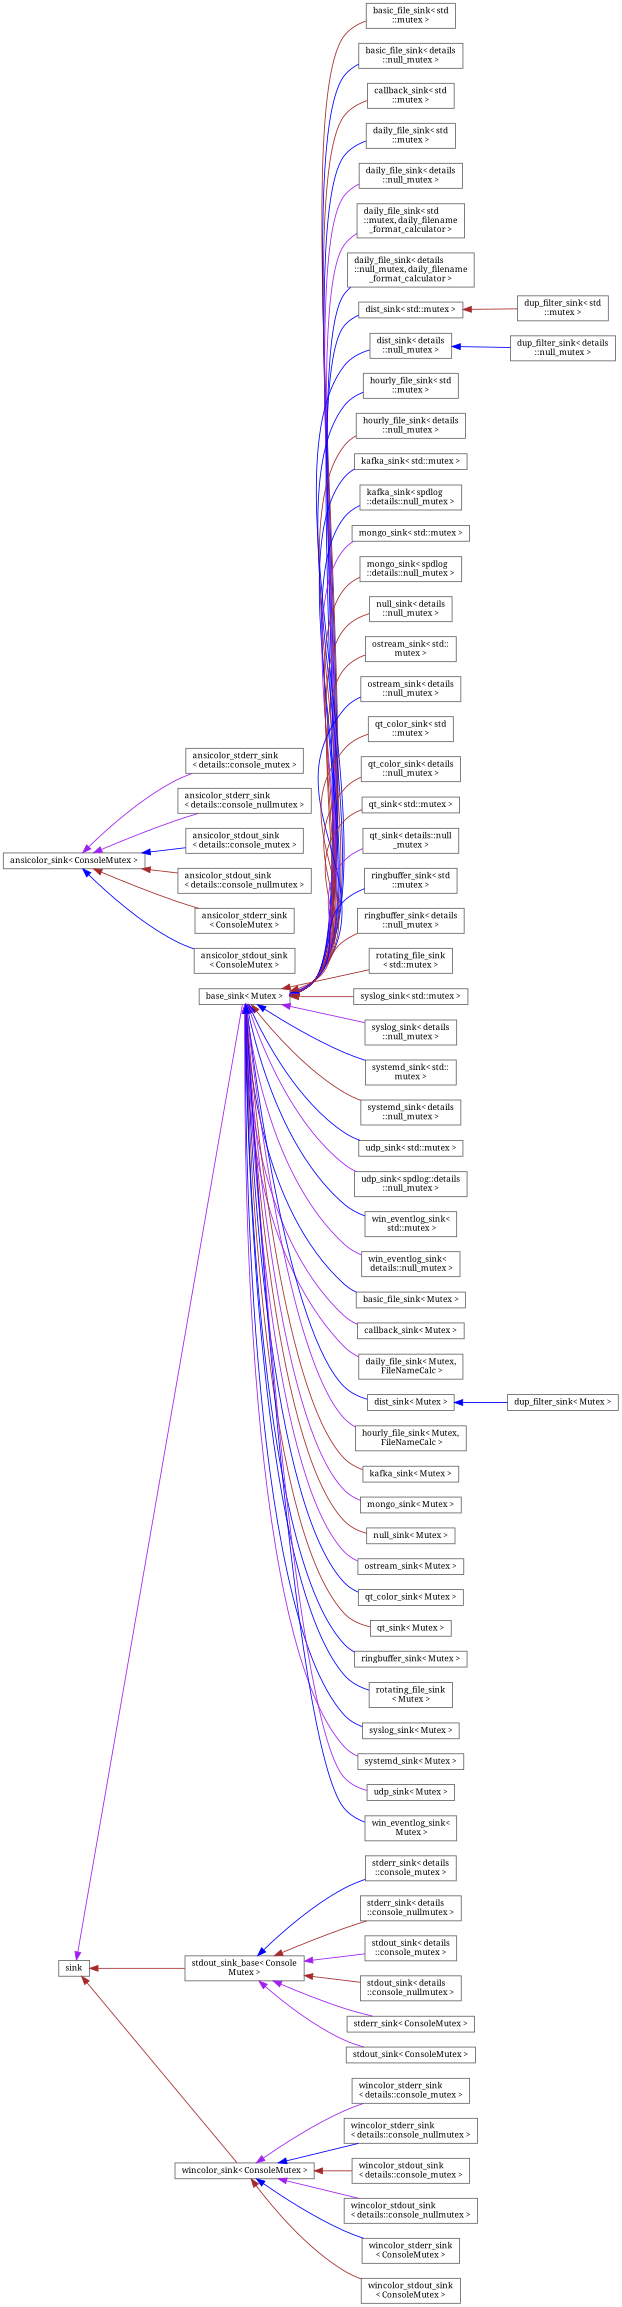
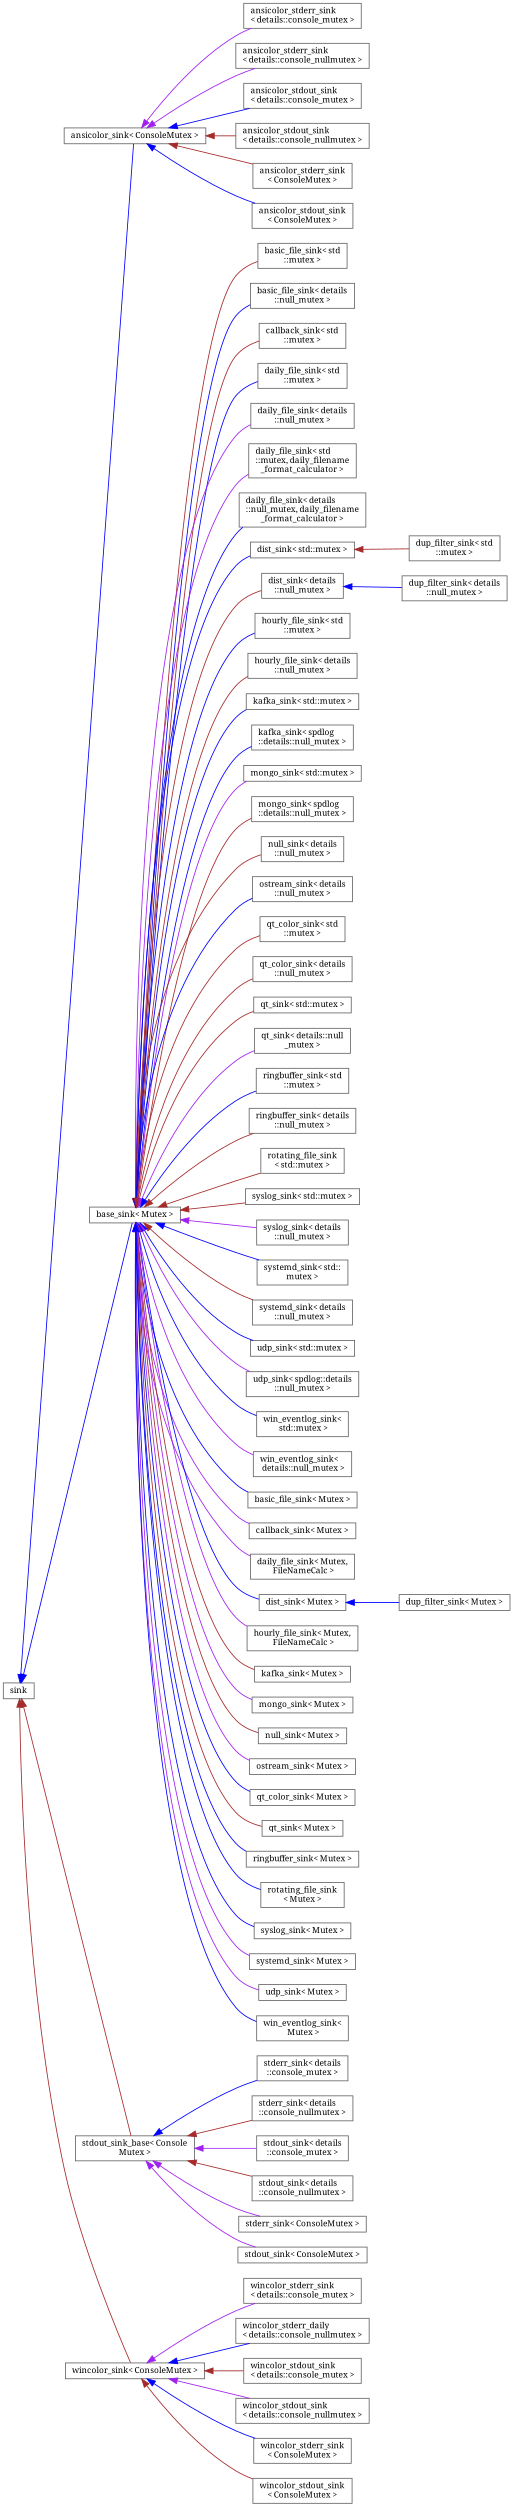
(411, 649) -> none
(330, 668) -> (174, 787)
none -> (77, 909)
(160, 1478) -> (78, 1449)
(411, 2131) -> (302, 2331)
